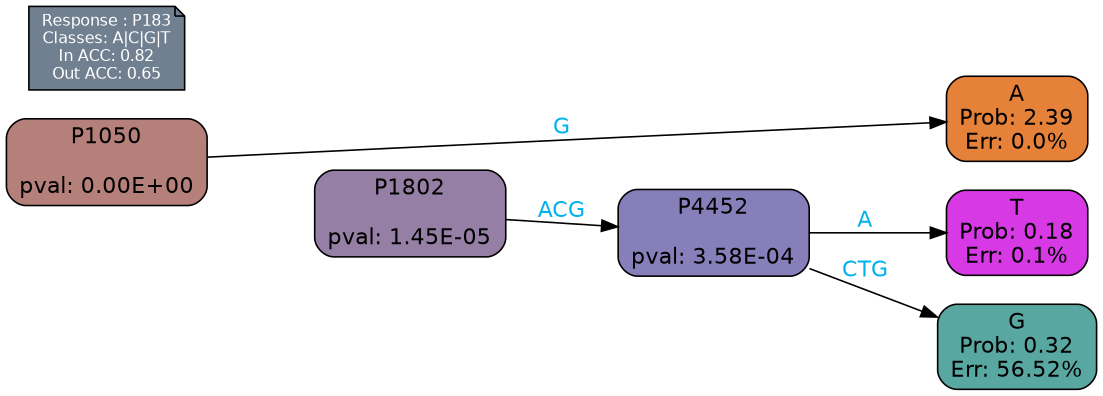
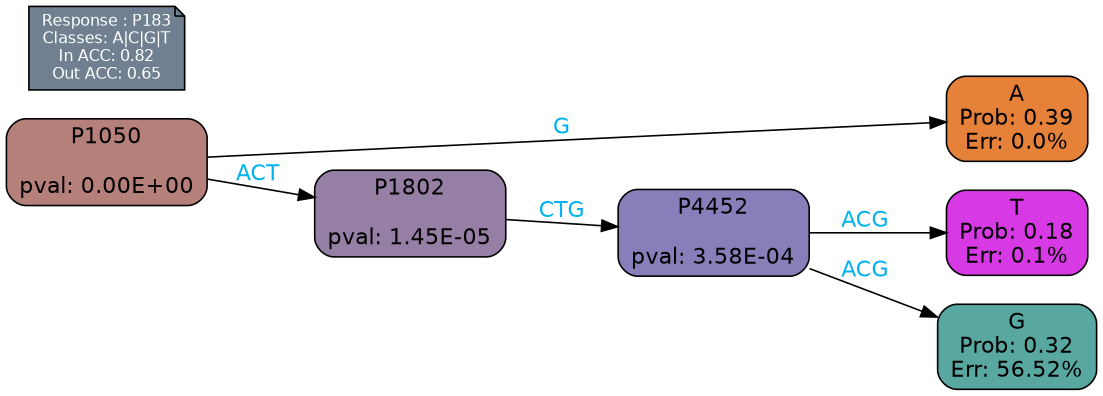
(1017, 119) -> (1017, 119)
none -> (253, 187)
(562, 211) -> (562, 211)
(865, 221) -> (865, 221)
(865, 271) -> (865, 271)
